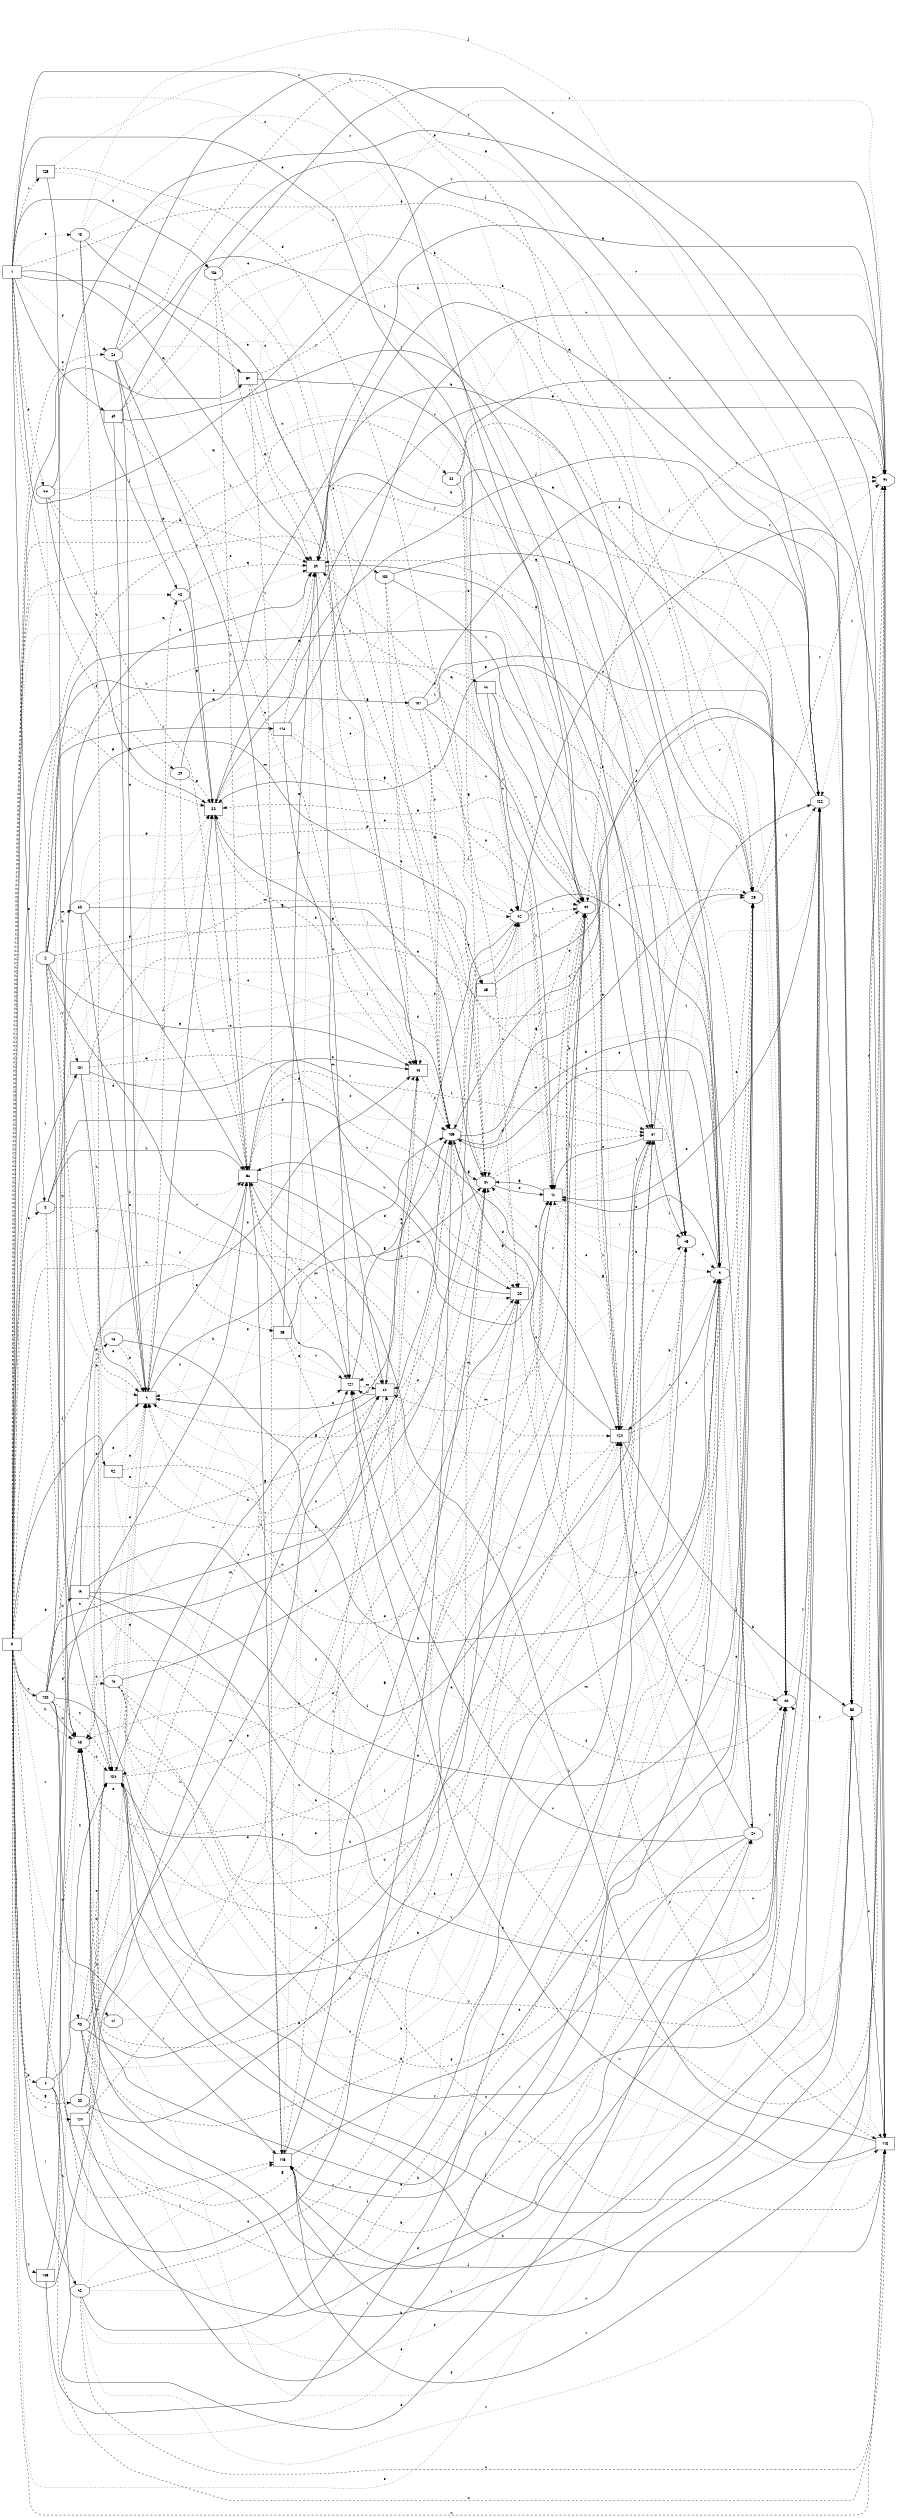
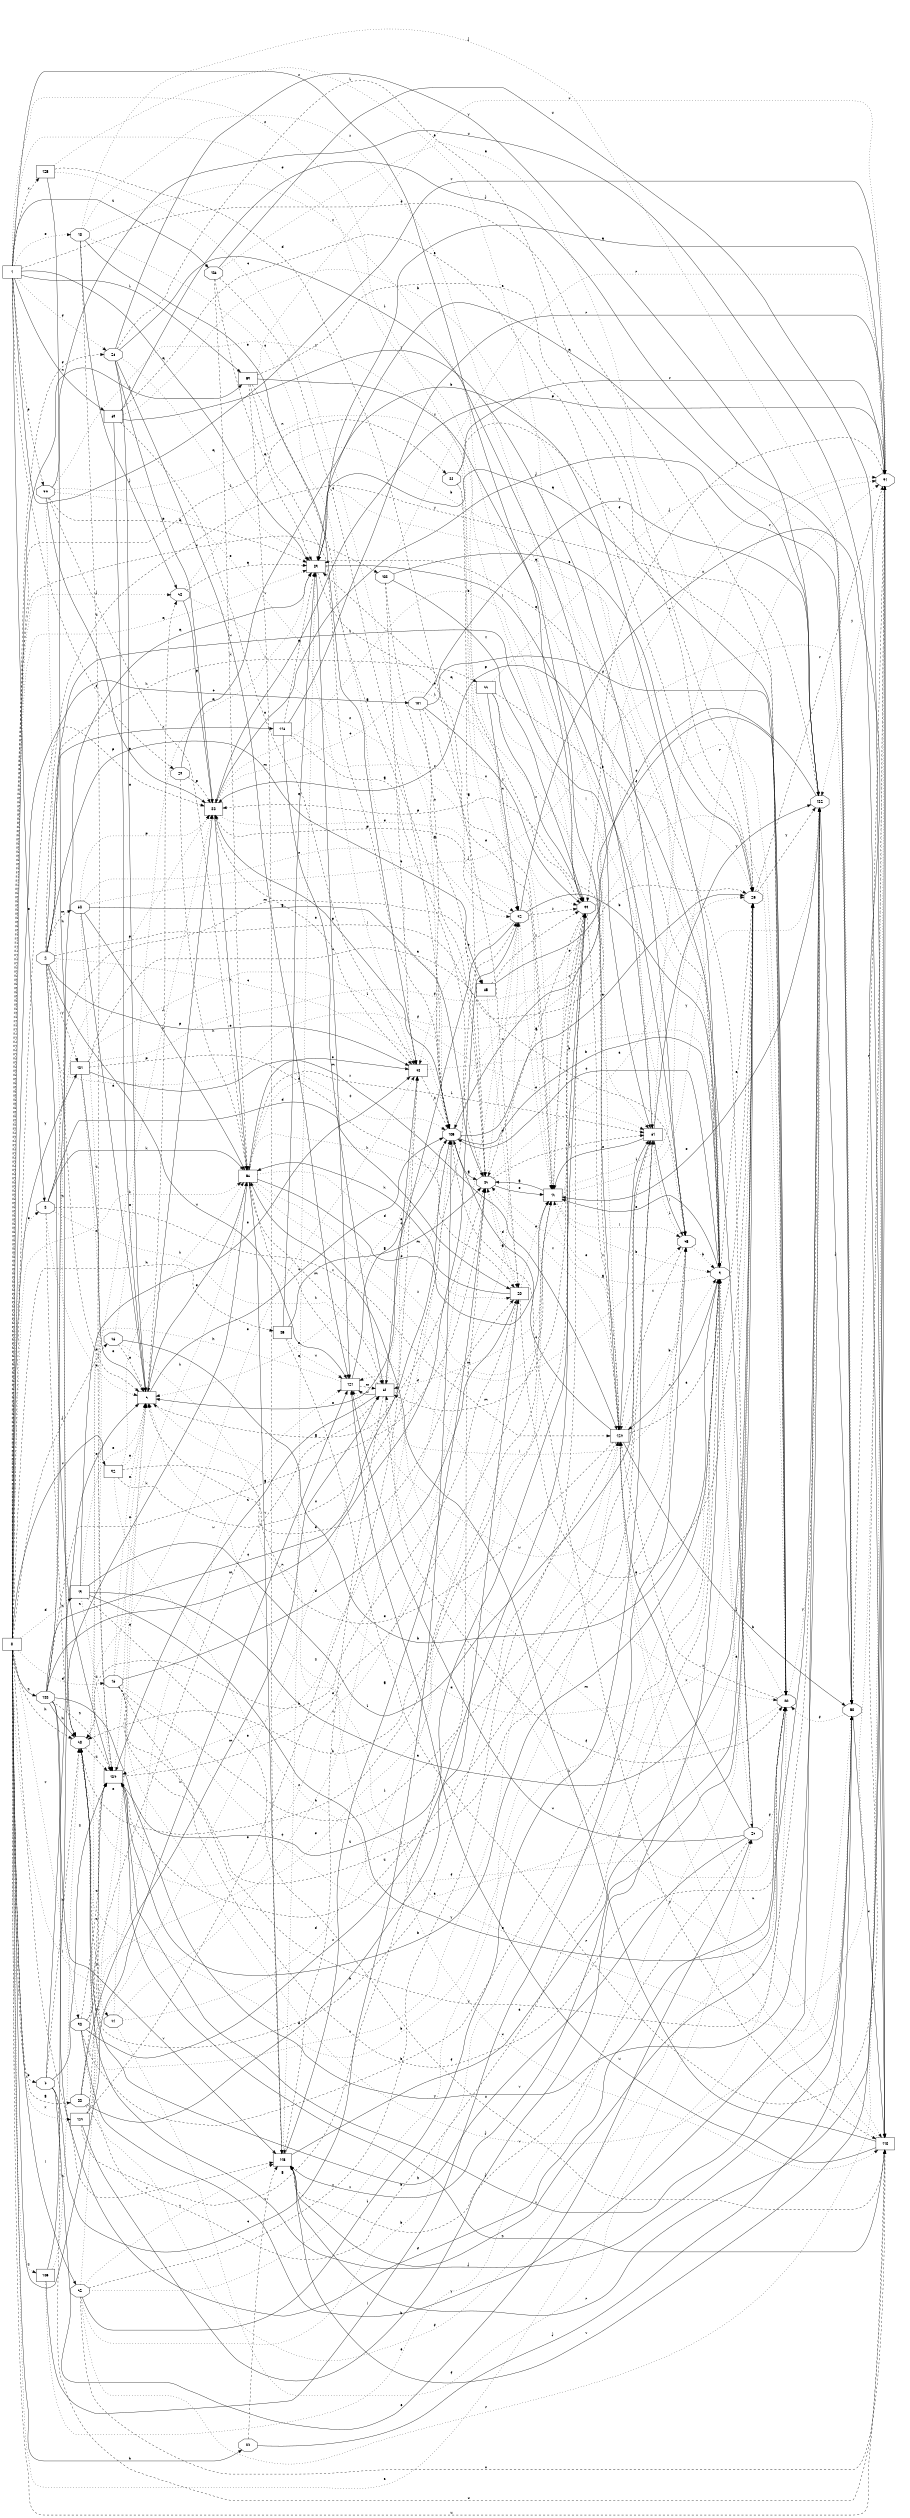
(459, 426) -> (459, 426)
(885, 480) -> (885, 480)
(385, 1390) -> (385, 1390)
none -> (248, 2445)
